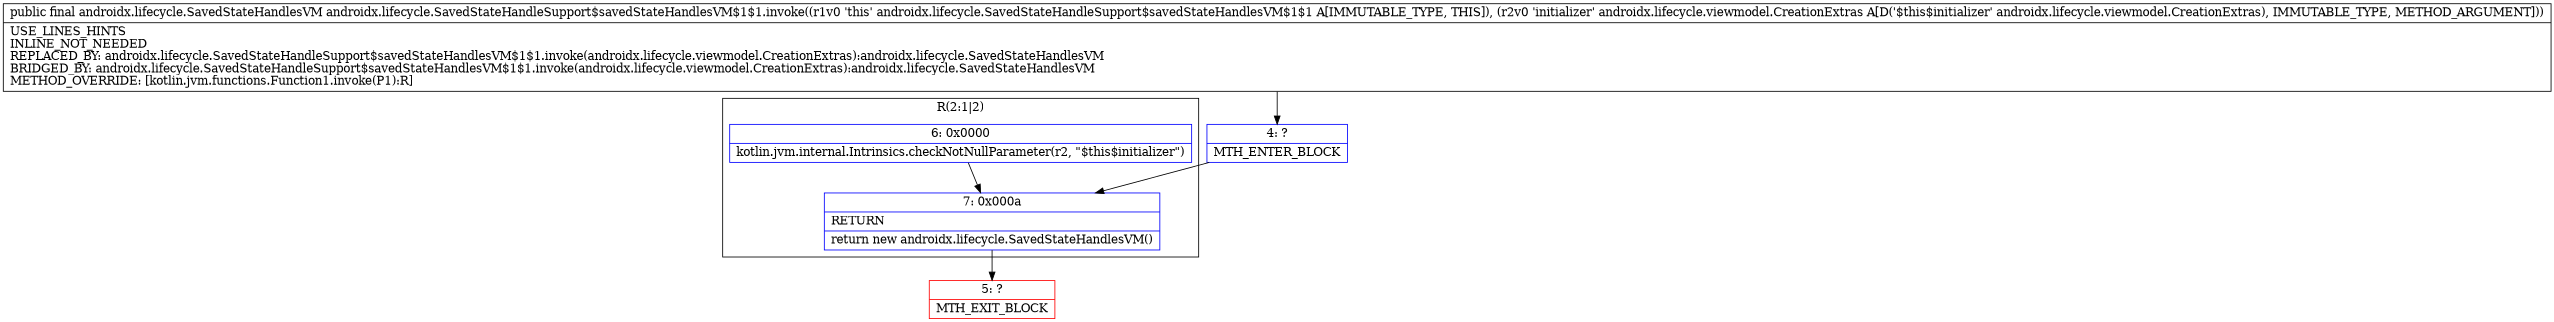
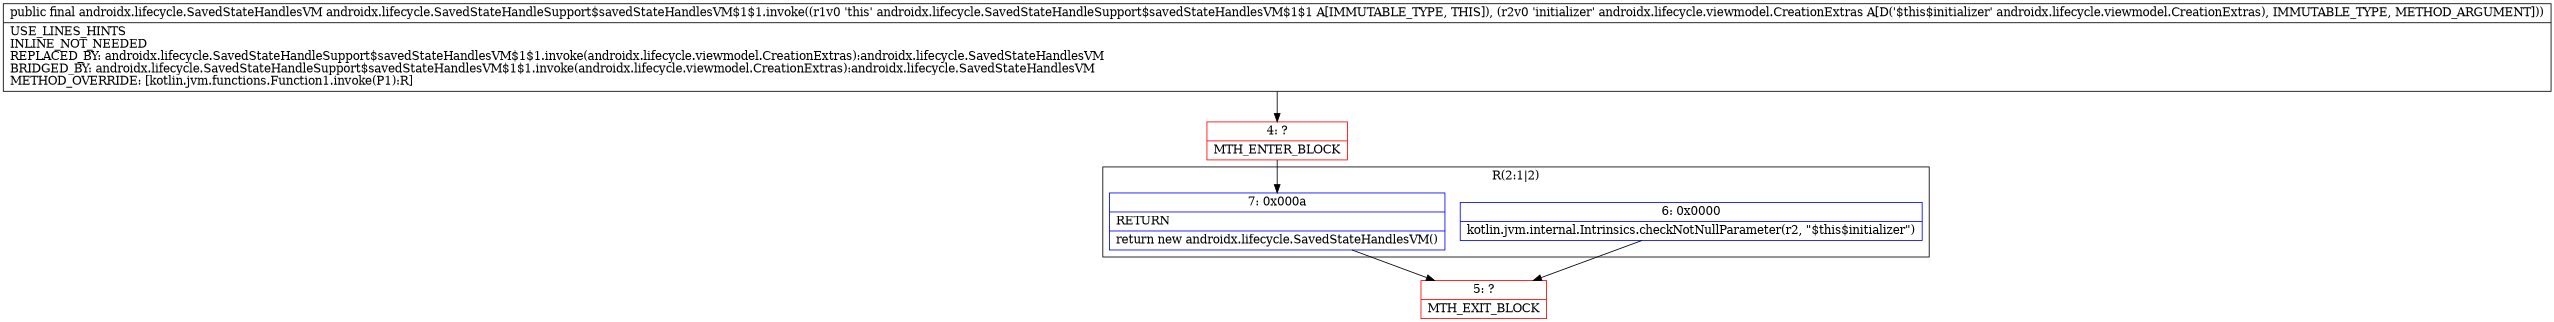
(1277, 143) -> (1277, 141)
(973, 174) -> (1581, 263)
